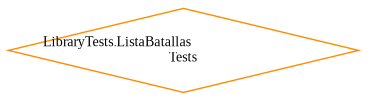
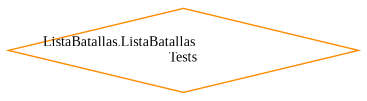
(183, 50) -> (183, 50)
